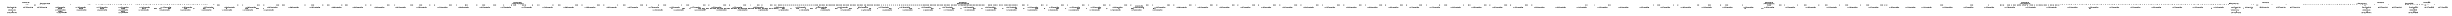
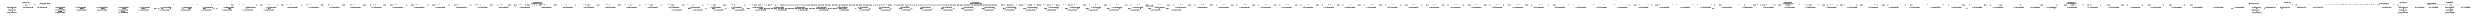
none -> (187, 7)
(2249, 7) -> (2271, 7)
